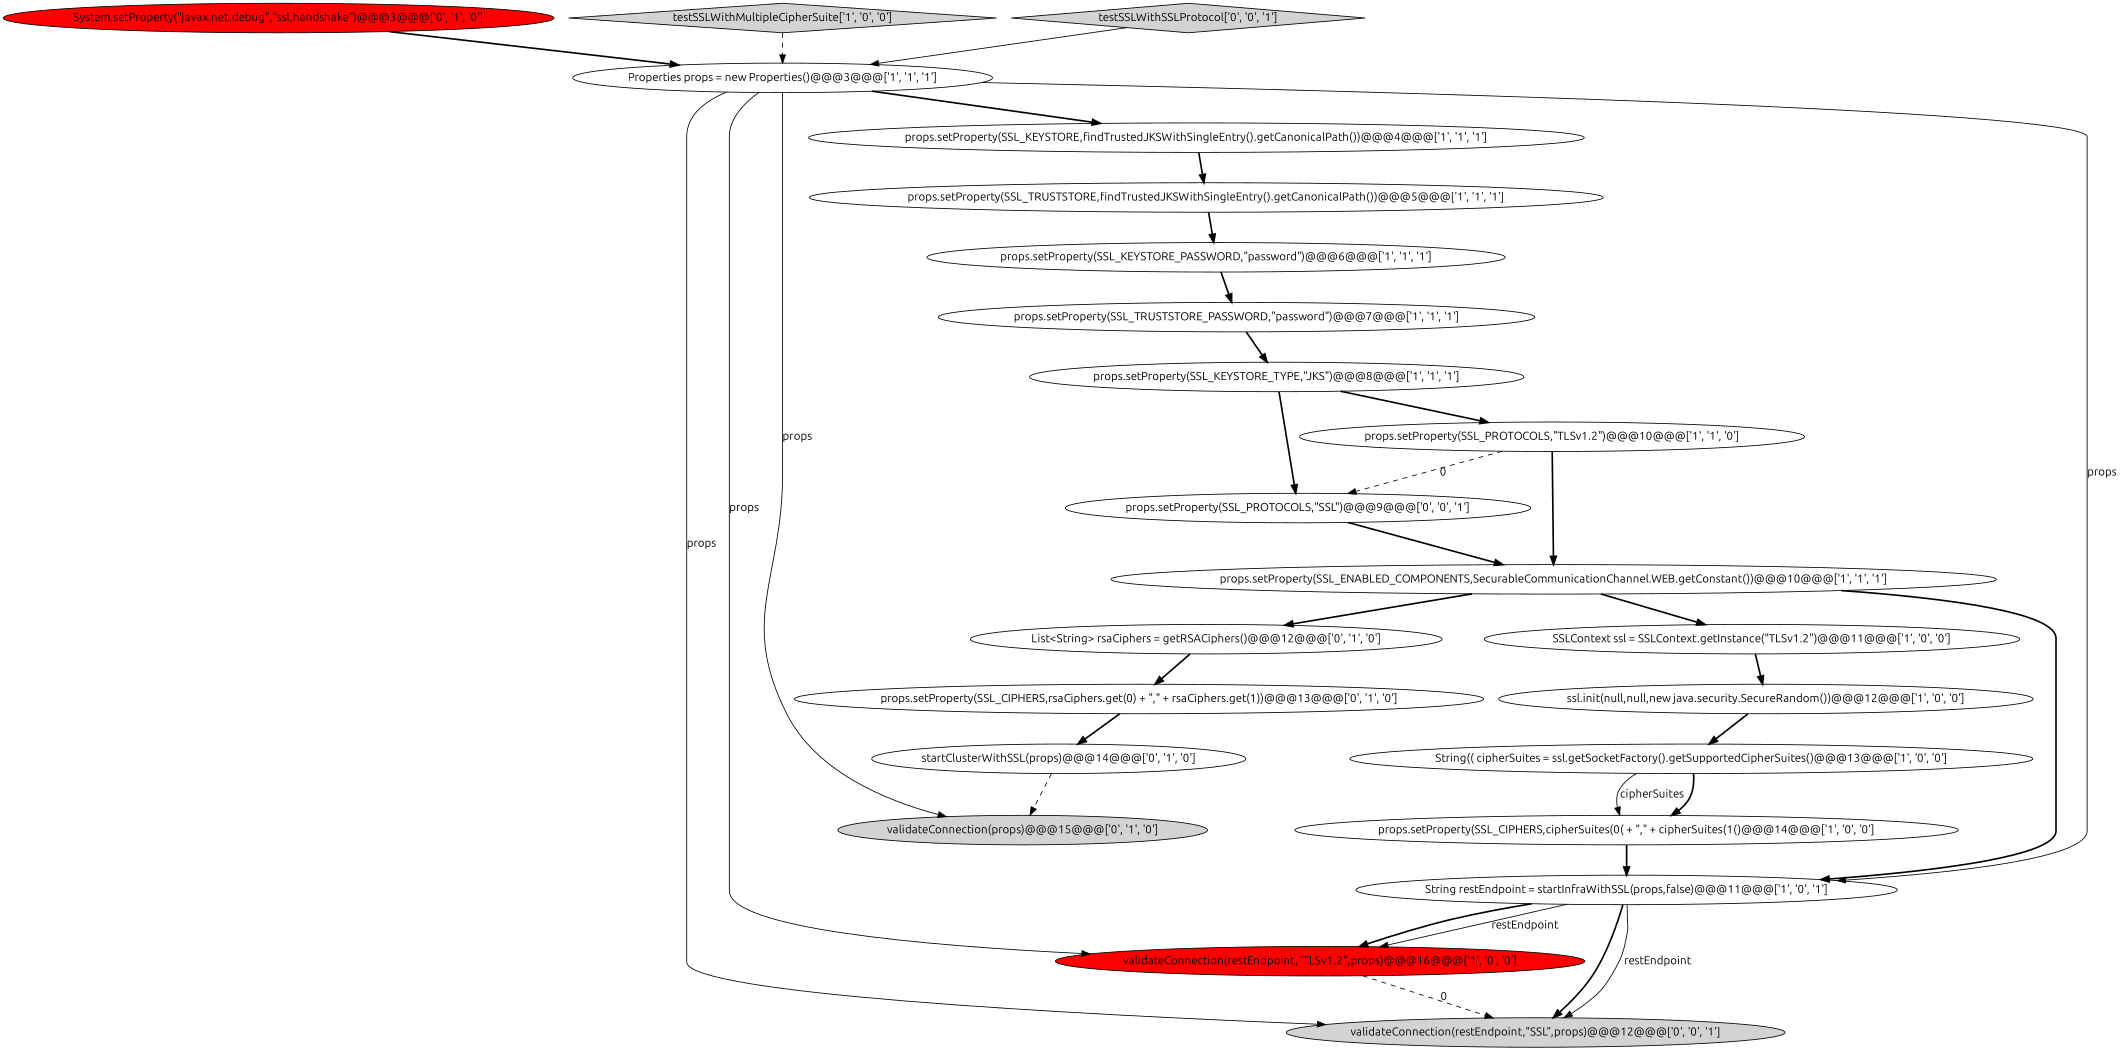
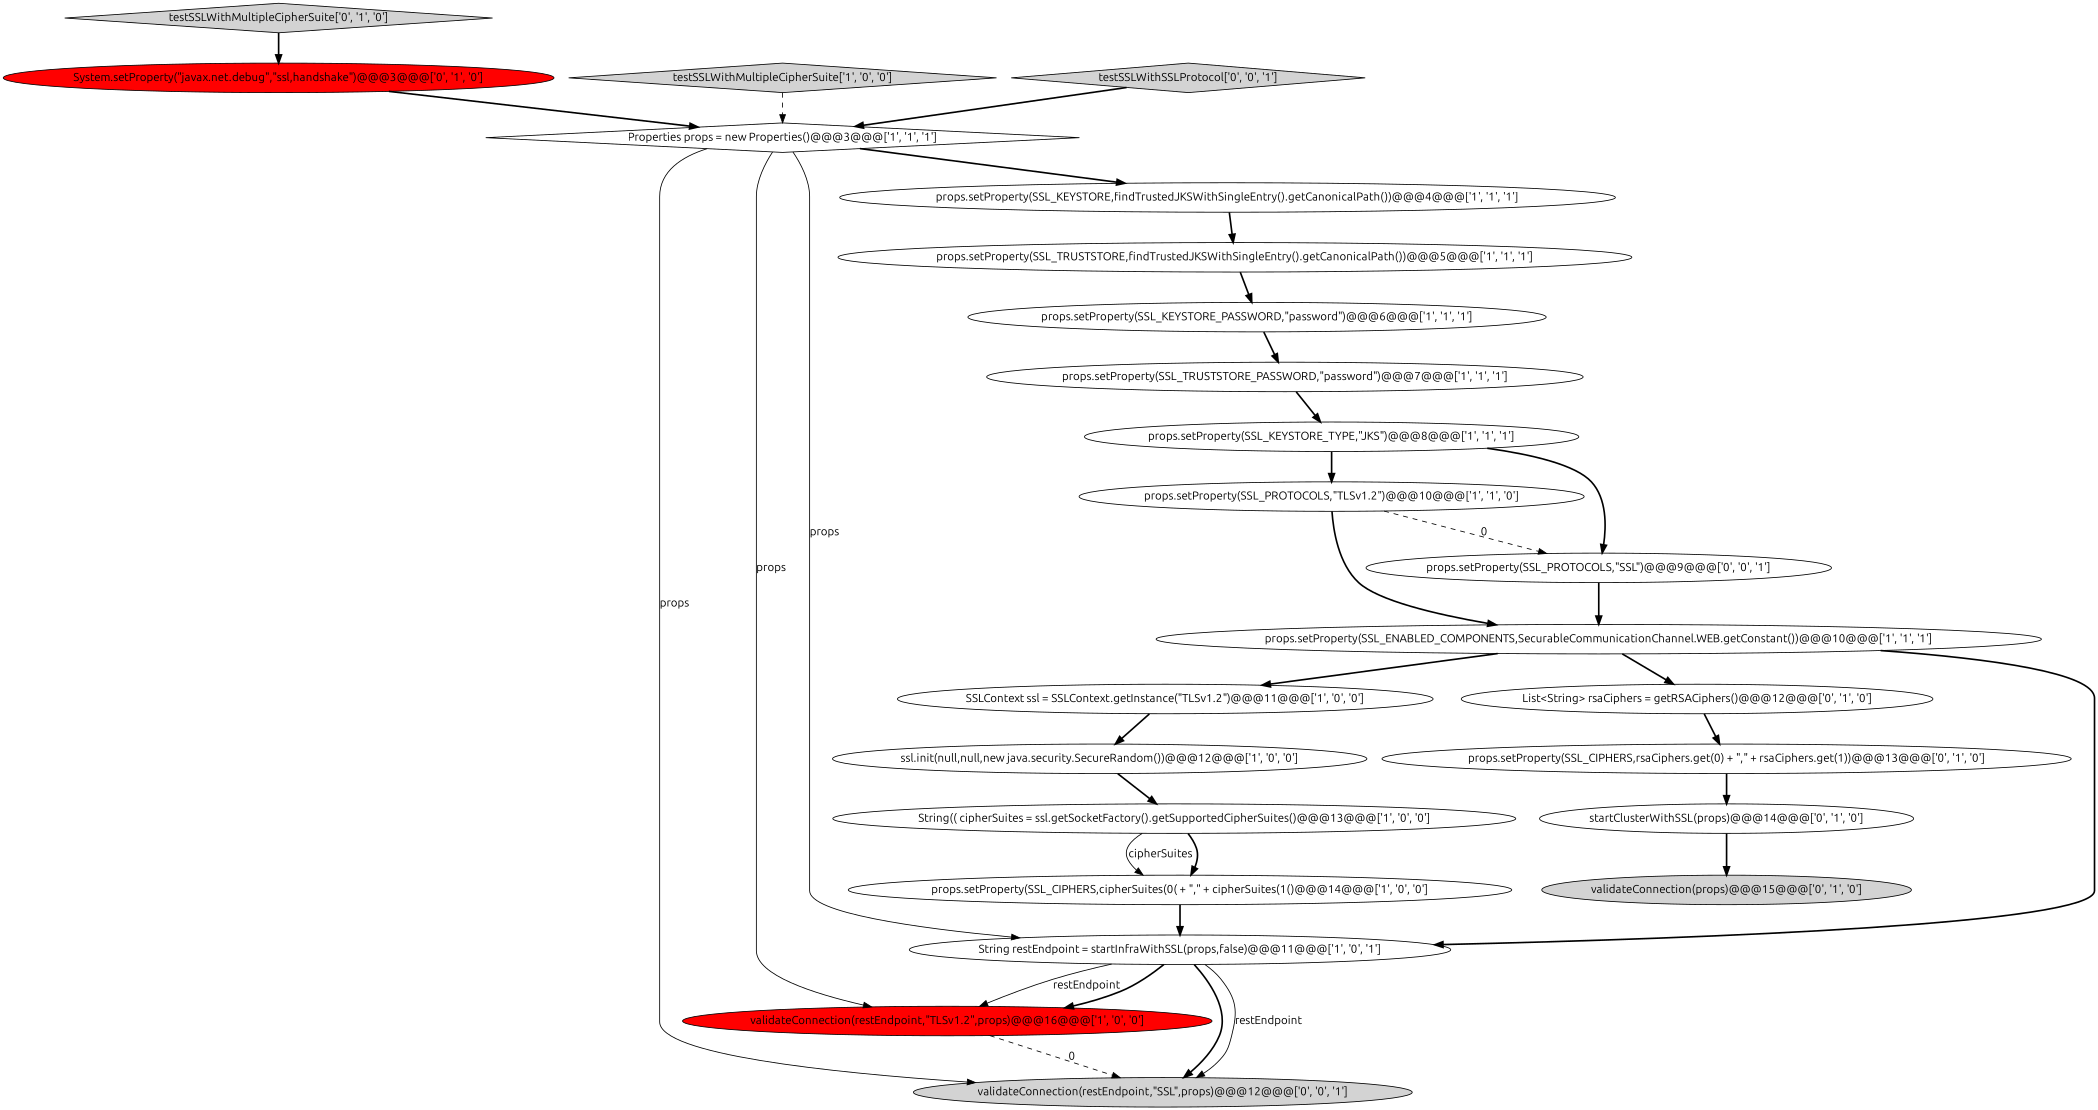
none -> (279, 18)
(1003, 45) -> (995, 106)
(783, 78) -> (783, 138)
(781, 499) -> none
(1043, 791) -> (1727, 850)
